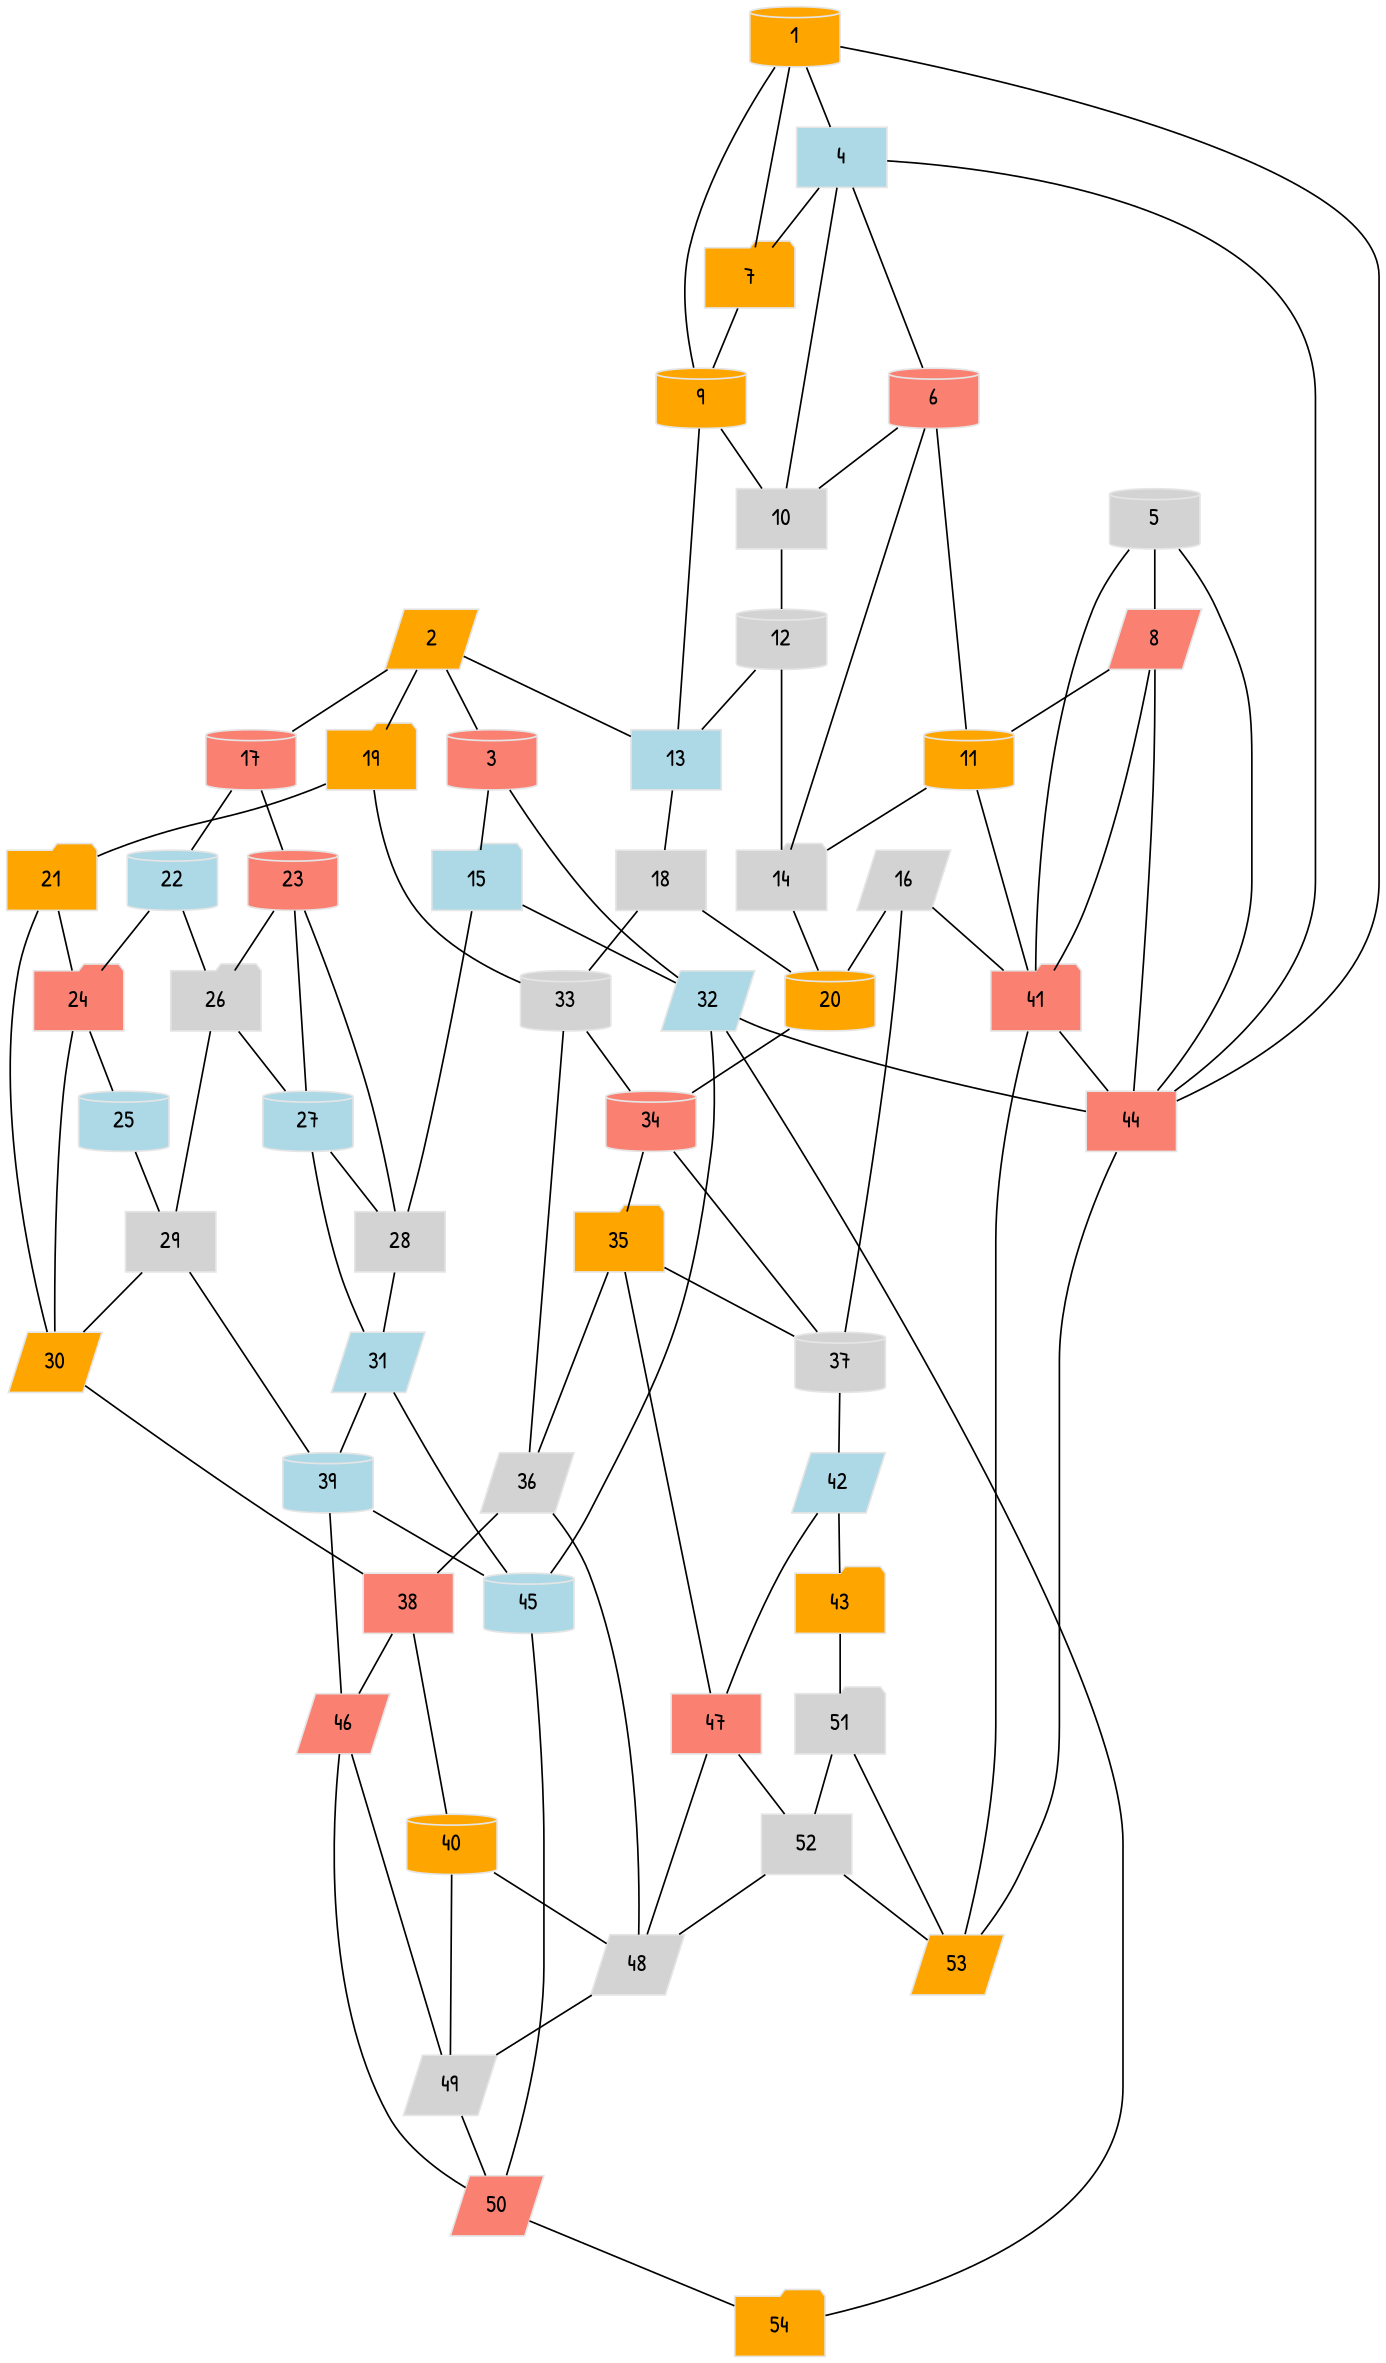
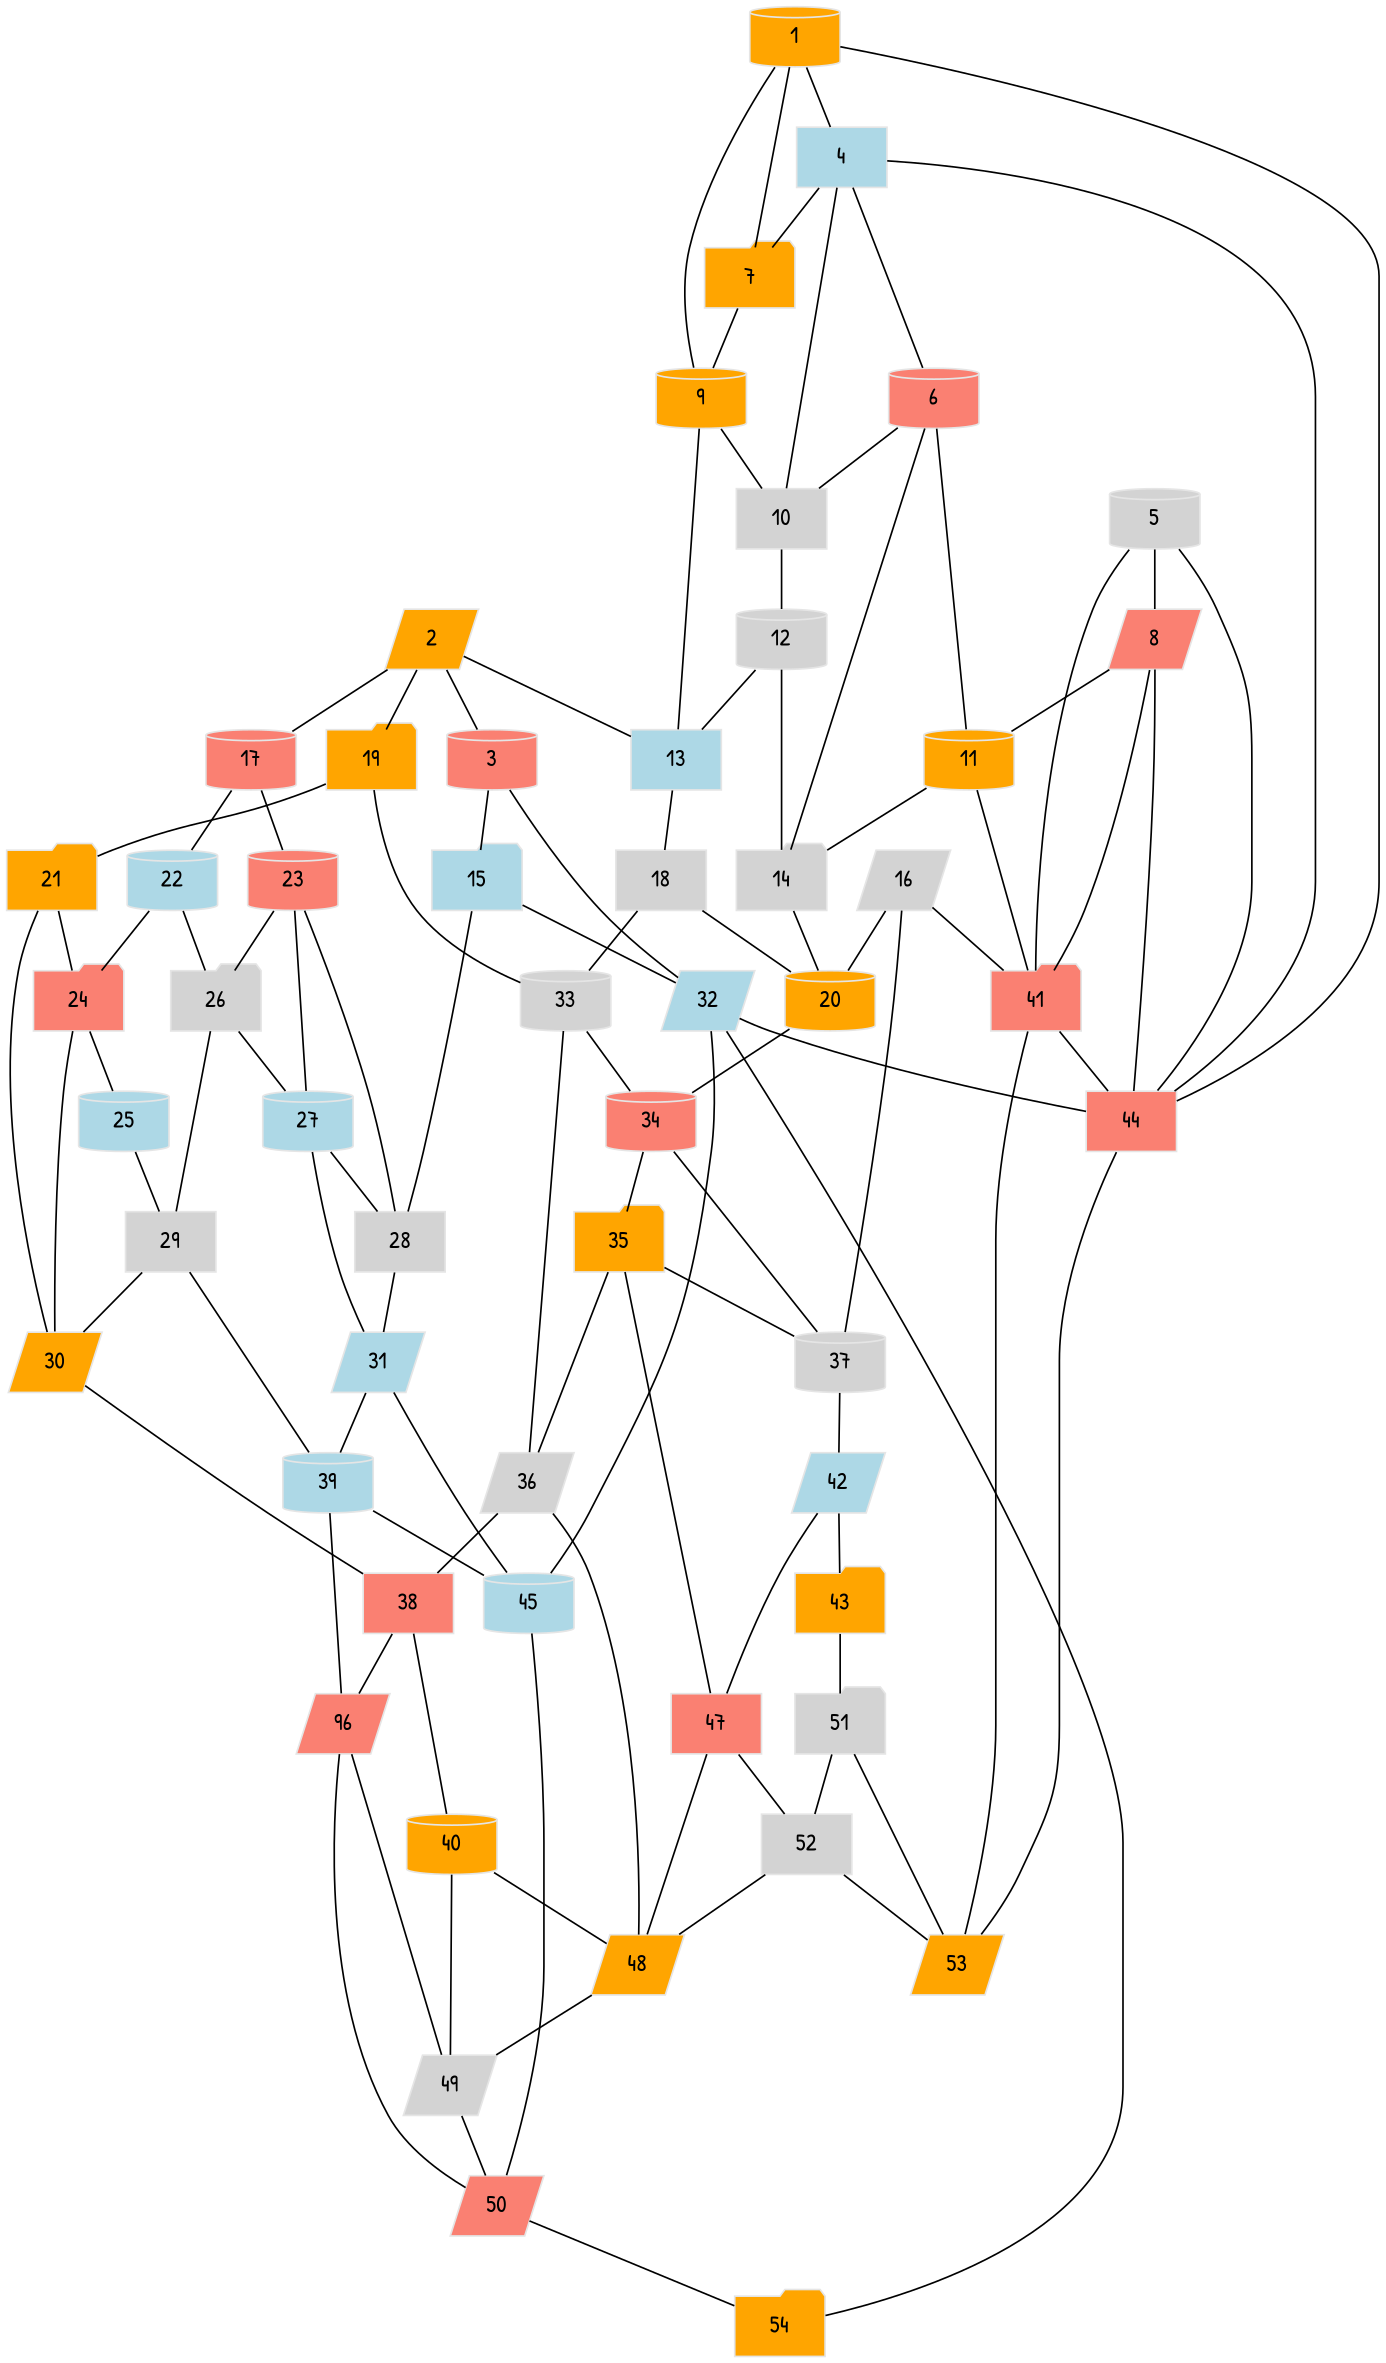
(343, 1724) -> (343, 1724)
(638, 1965) -> (638, 1965)
